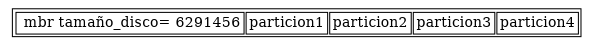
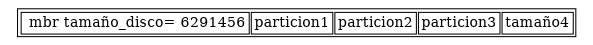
(538, 23) -> (538, 23)
